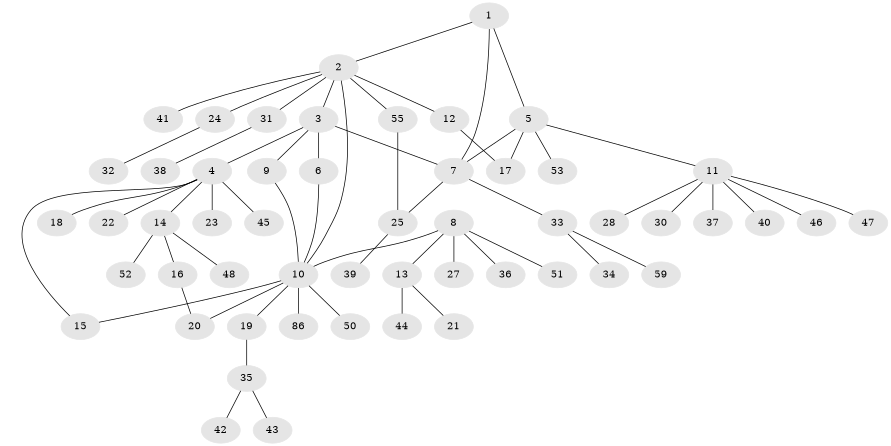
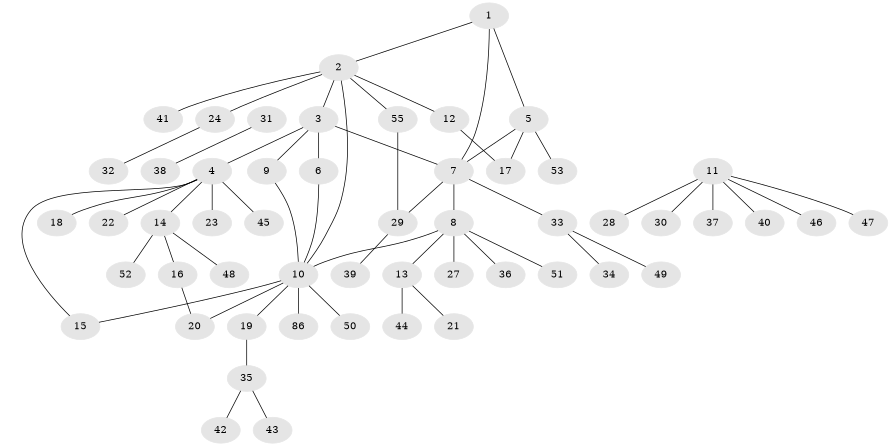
(303, 93) -> none
(621, 145) -> none
none -> (454, 197)
(398, 223) -> (398, 223)
(661, 275) -> (661, 275)
